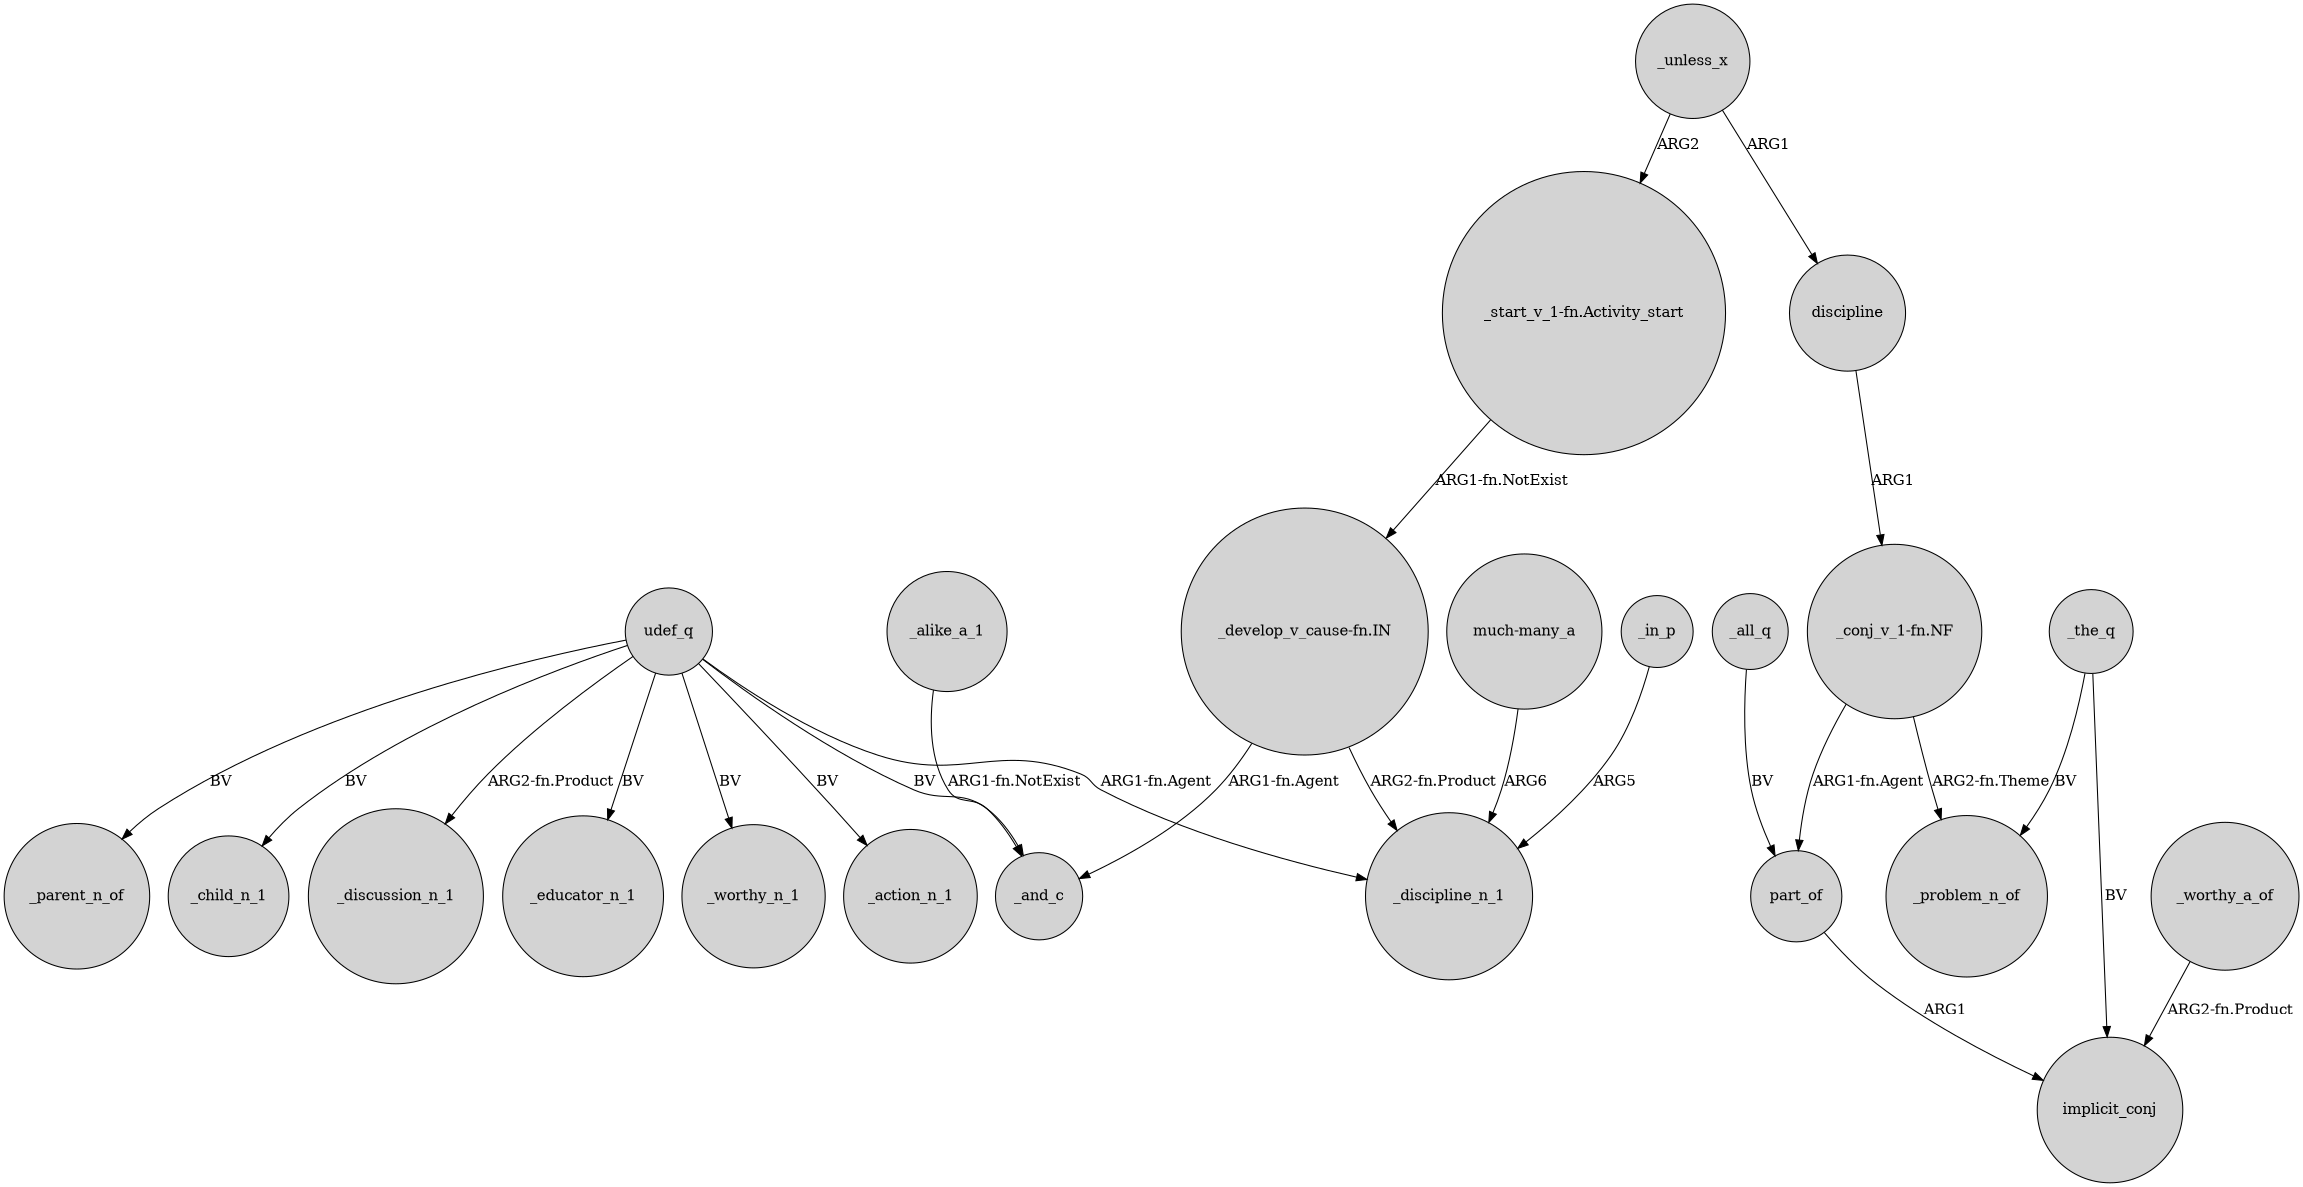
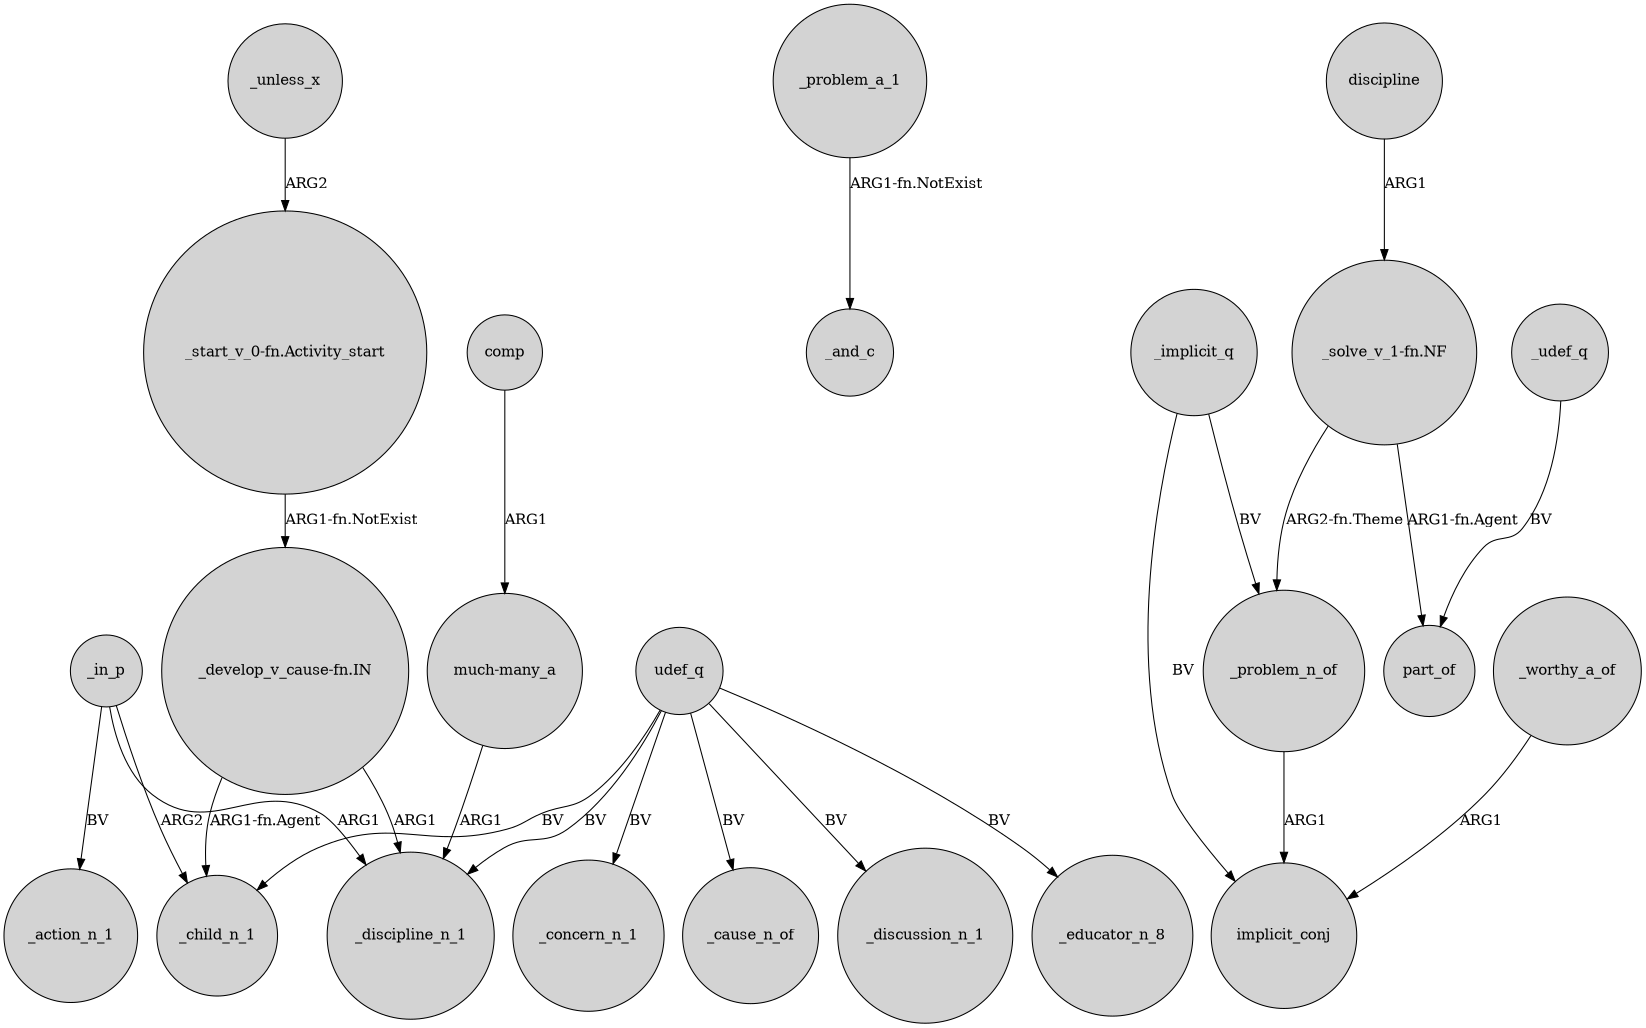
(1767, 182) -> none
(1584, 313) -> (285, 353)
none -> (505, 353)
(947, 632) -> (850, 81)
(1750, 632) -> (1560, 353)
(1895, 632) -> (1384, 353)
(2091, 632) -> (1194, 353)
(780, 750) -> (91, 783)
(859, 762) -> none
(551, 782) -> (836, 821)
(1156, 782) -> (595, 821)
(1434, 782) -> (415, 821)
(1526, 782) -> (481, 821)
(1615, 782) -> (359, 821)
none -> (150, 804)
(1184, 817) -> (208, 821)
(77, 896) -> (751, 936)
(583, 896) -> (1112, 936)
(754, 896) -> (588, 936)
(2231, 1011) -> (1481, 821)
(1921, 1015) -> (1284, 802)
